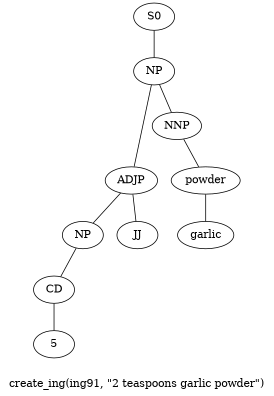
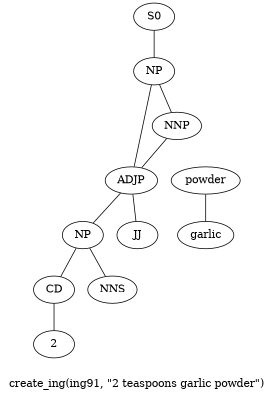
(191, 153) -> (154, 153)
none -> (112, 290)
(54, 344) -> (54, 344)
